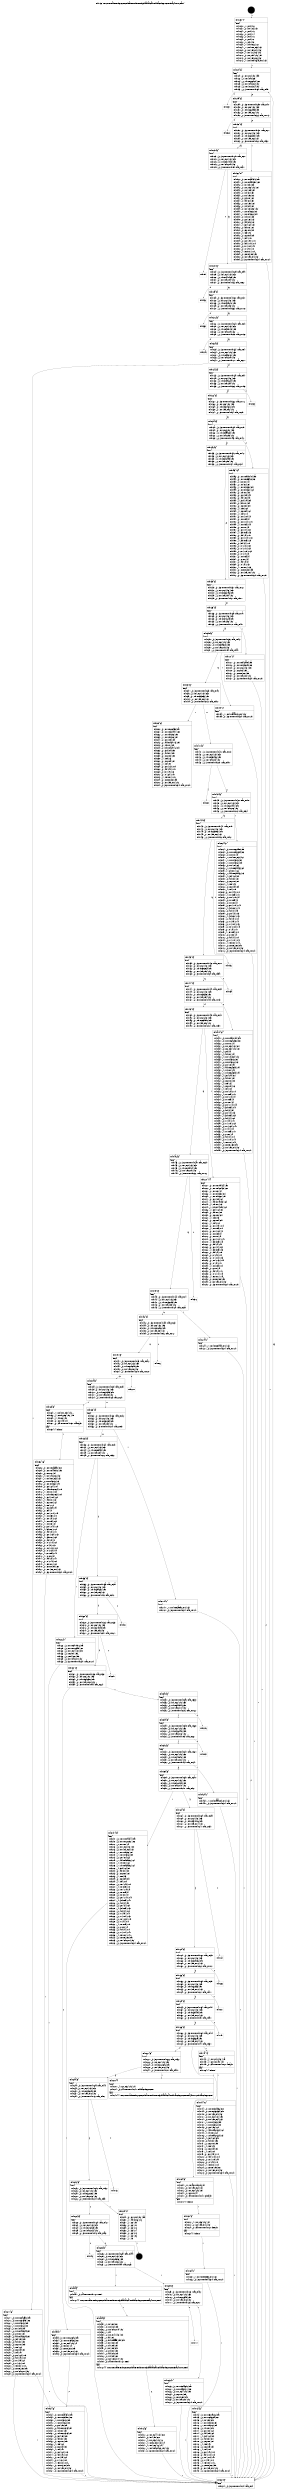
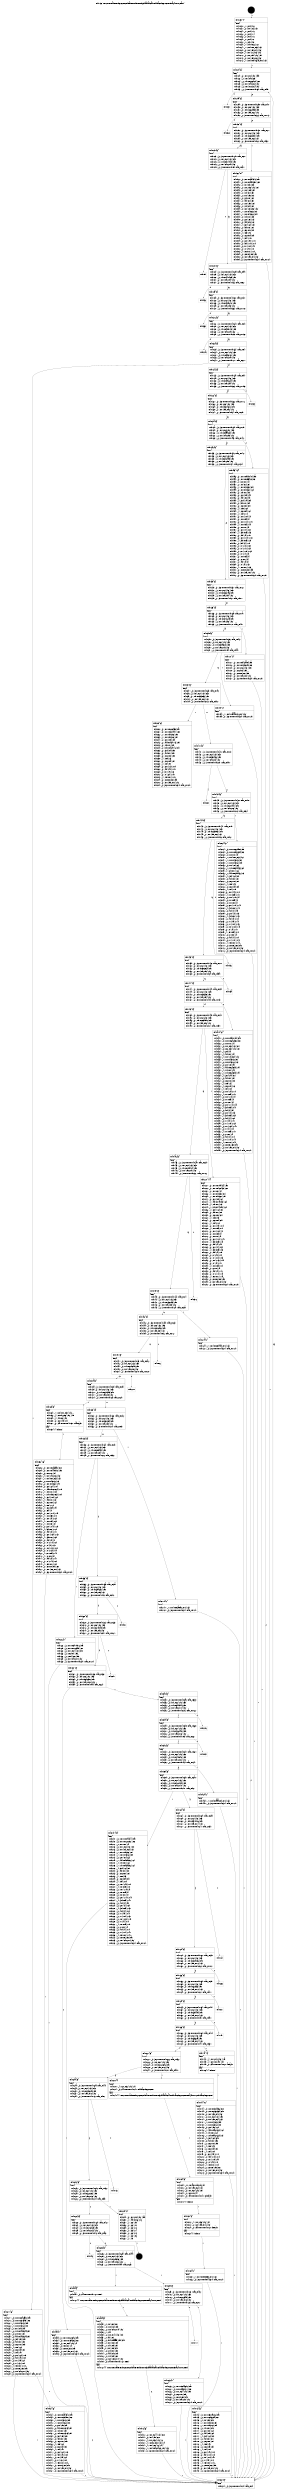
(202, 2100) -> (177, 2137)
(68, 2381) -> (91, 2471)
